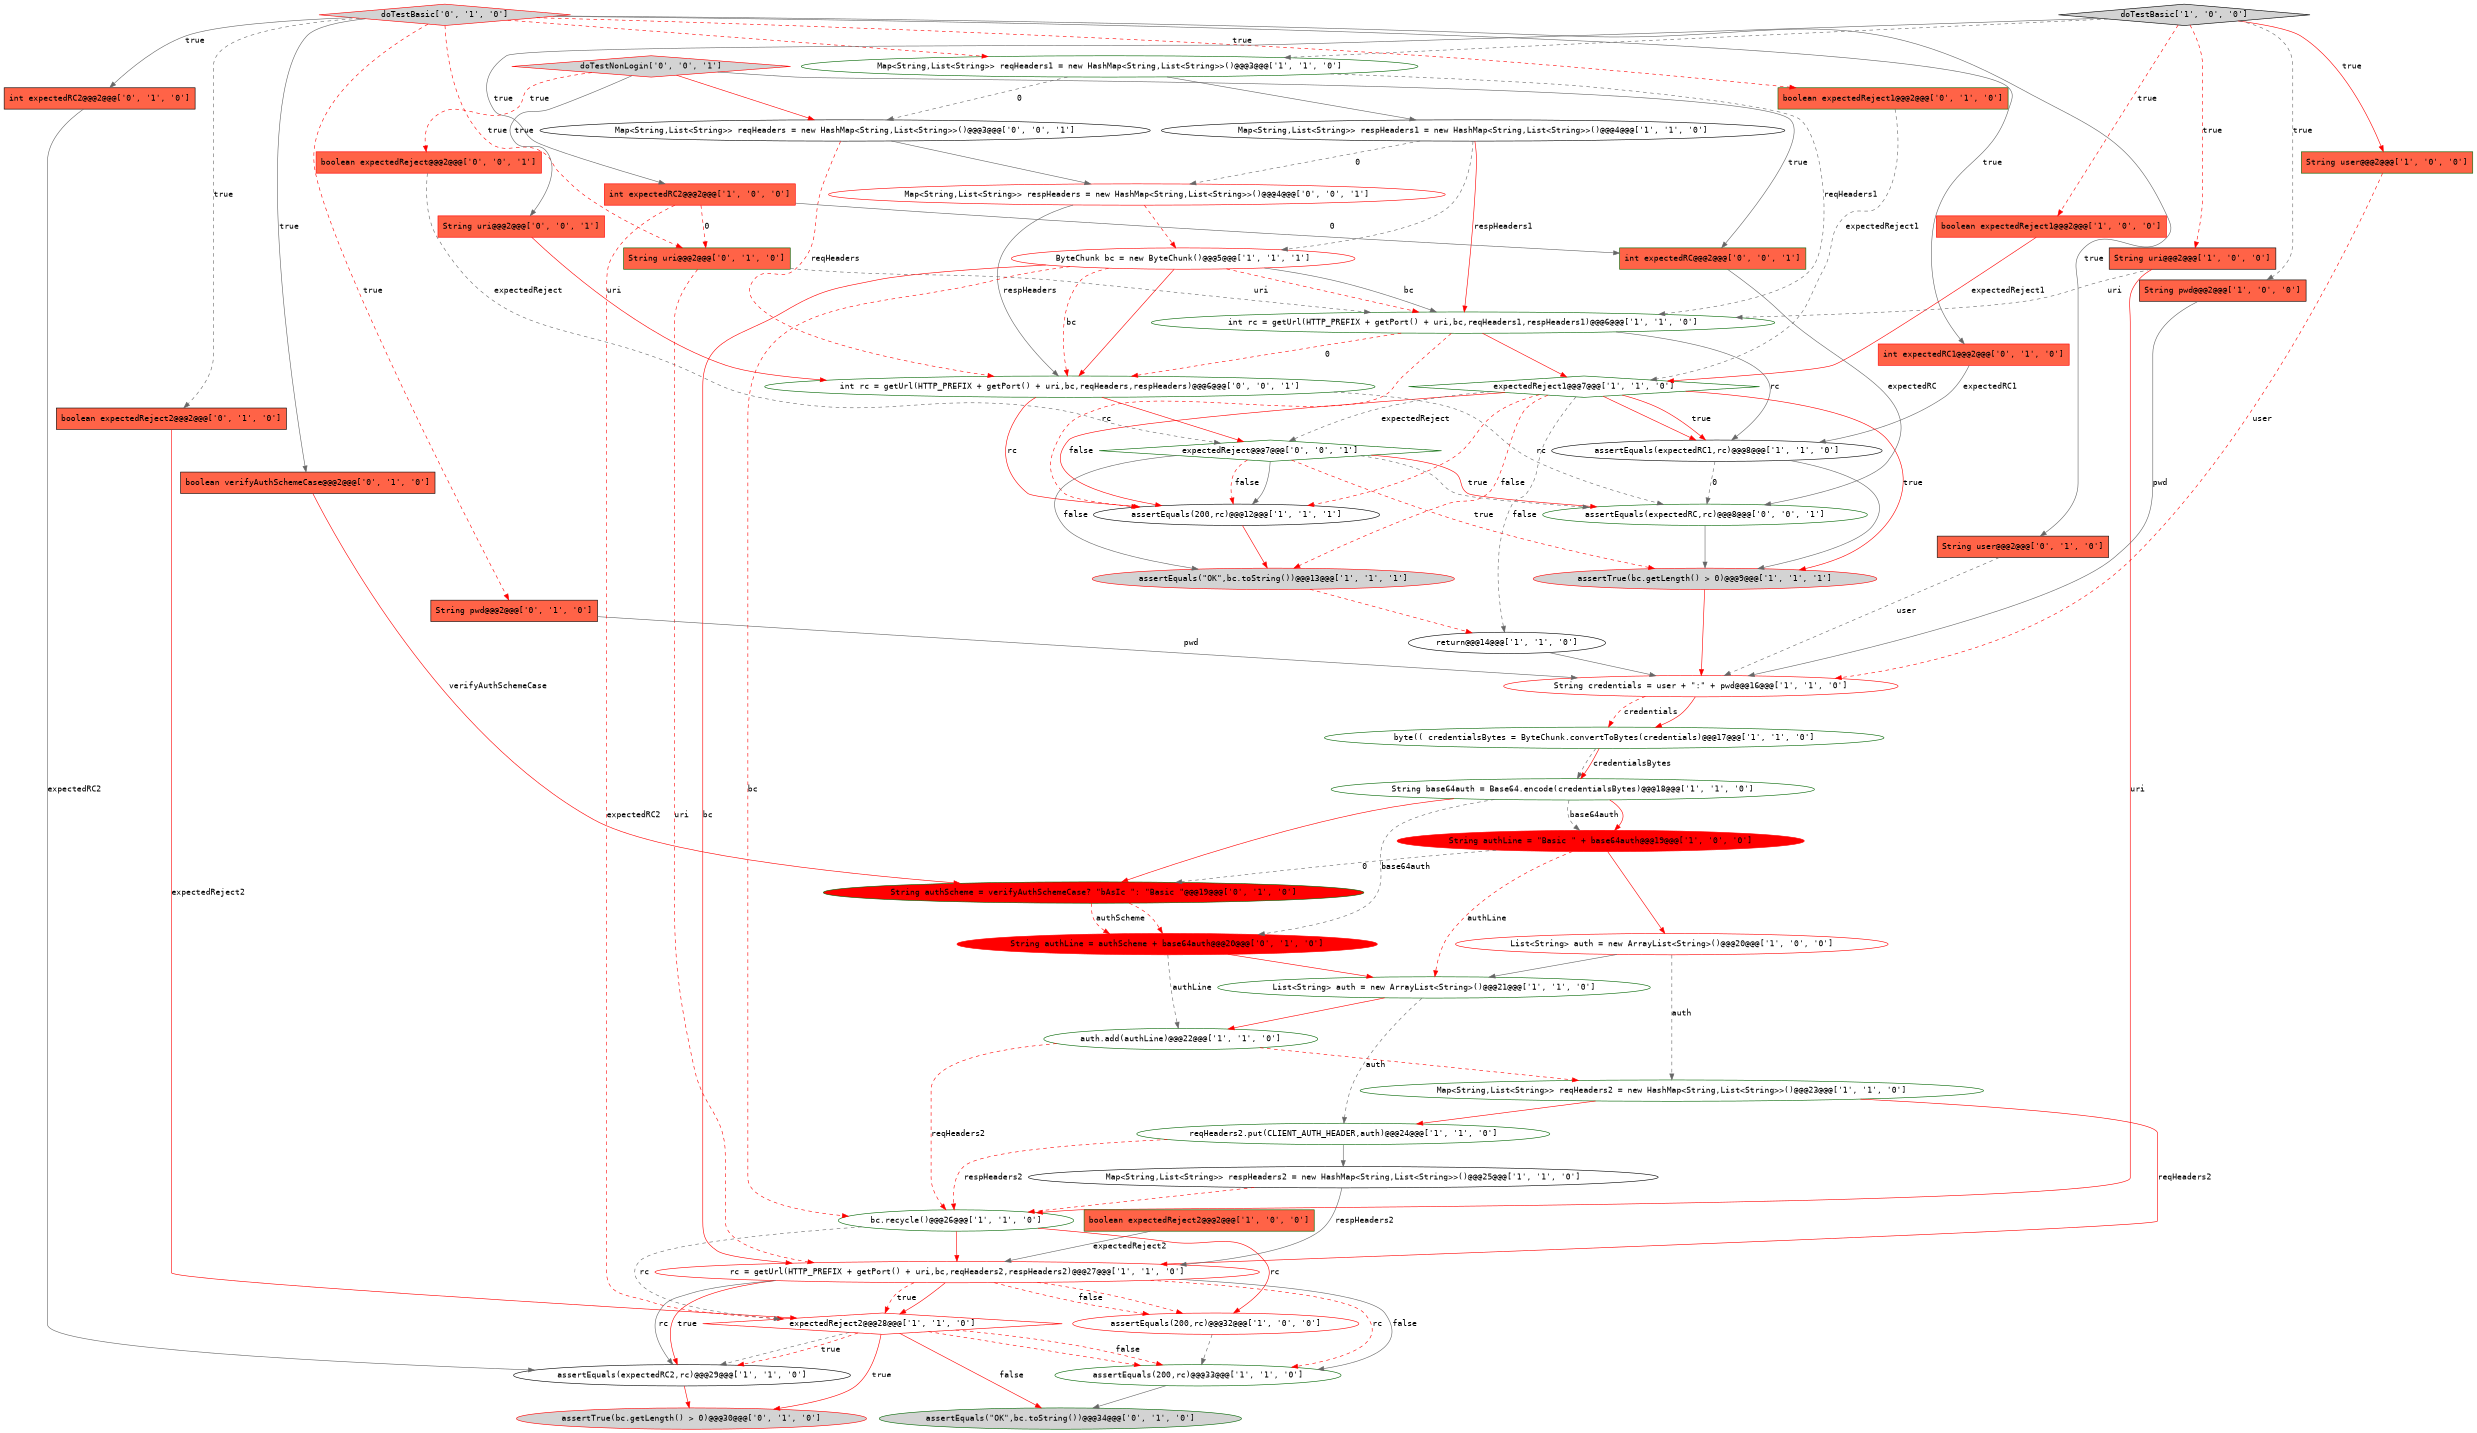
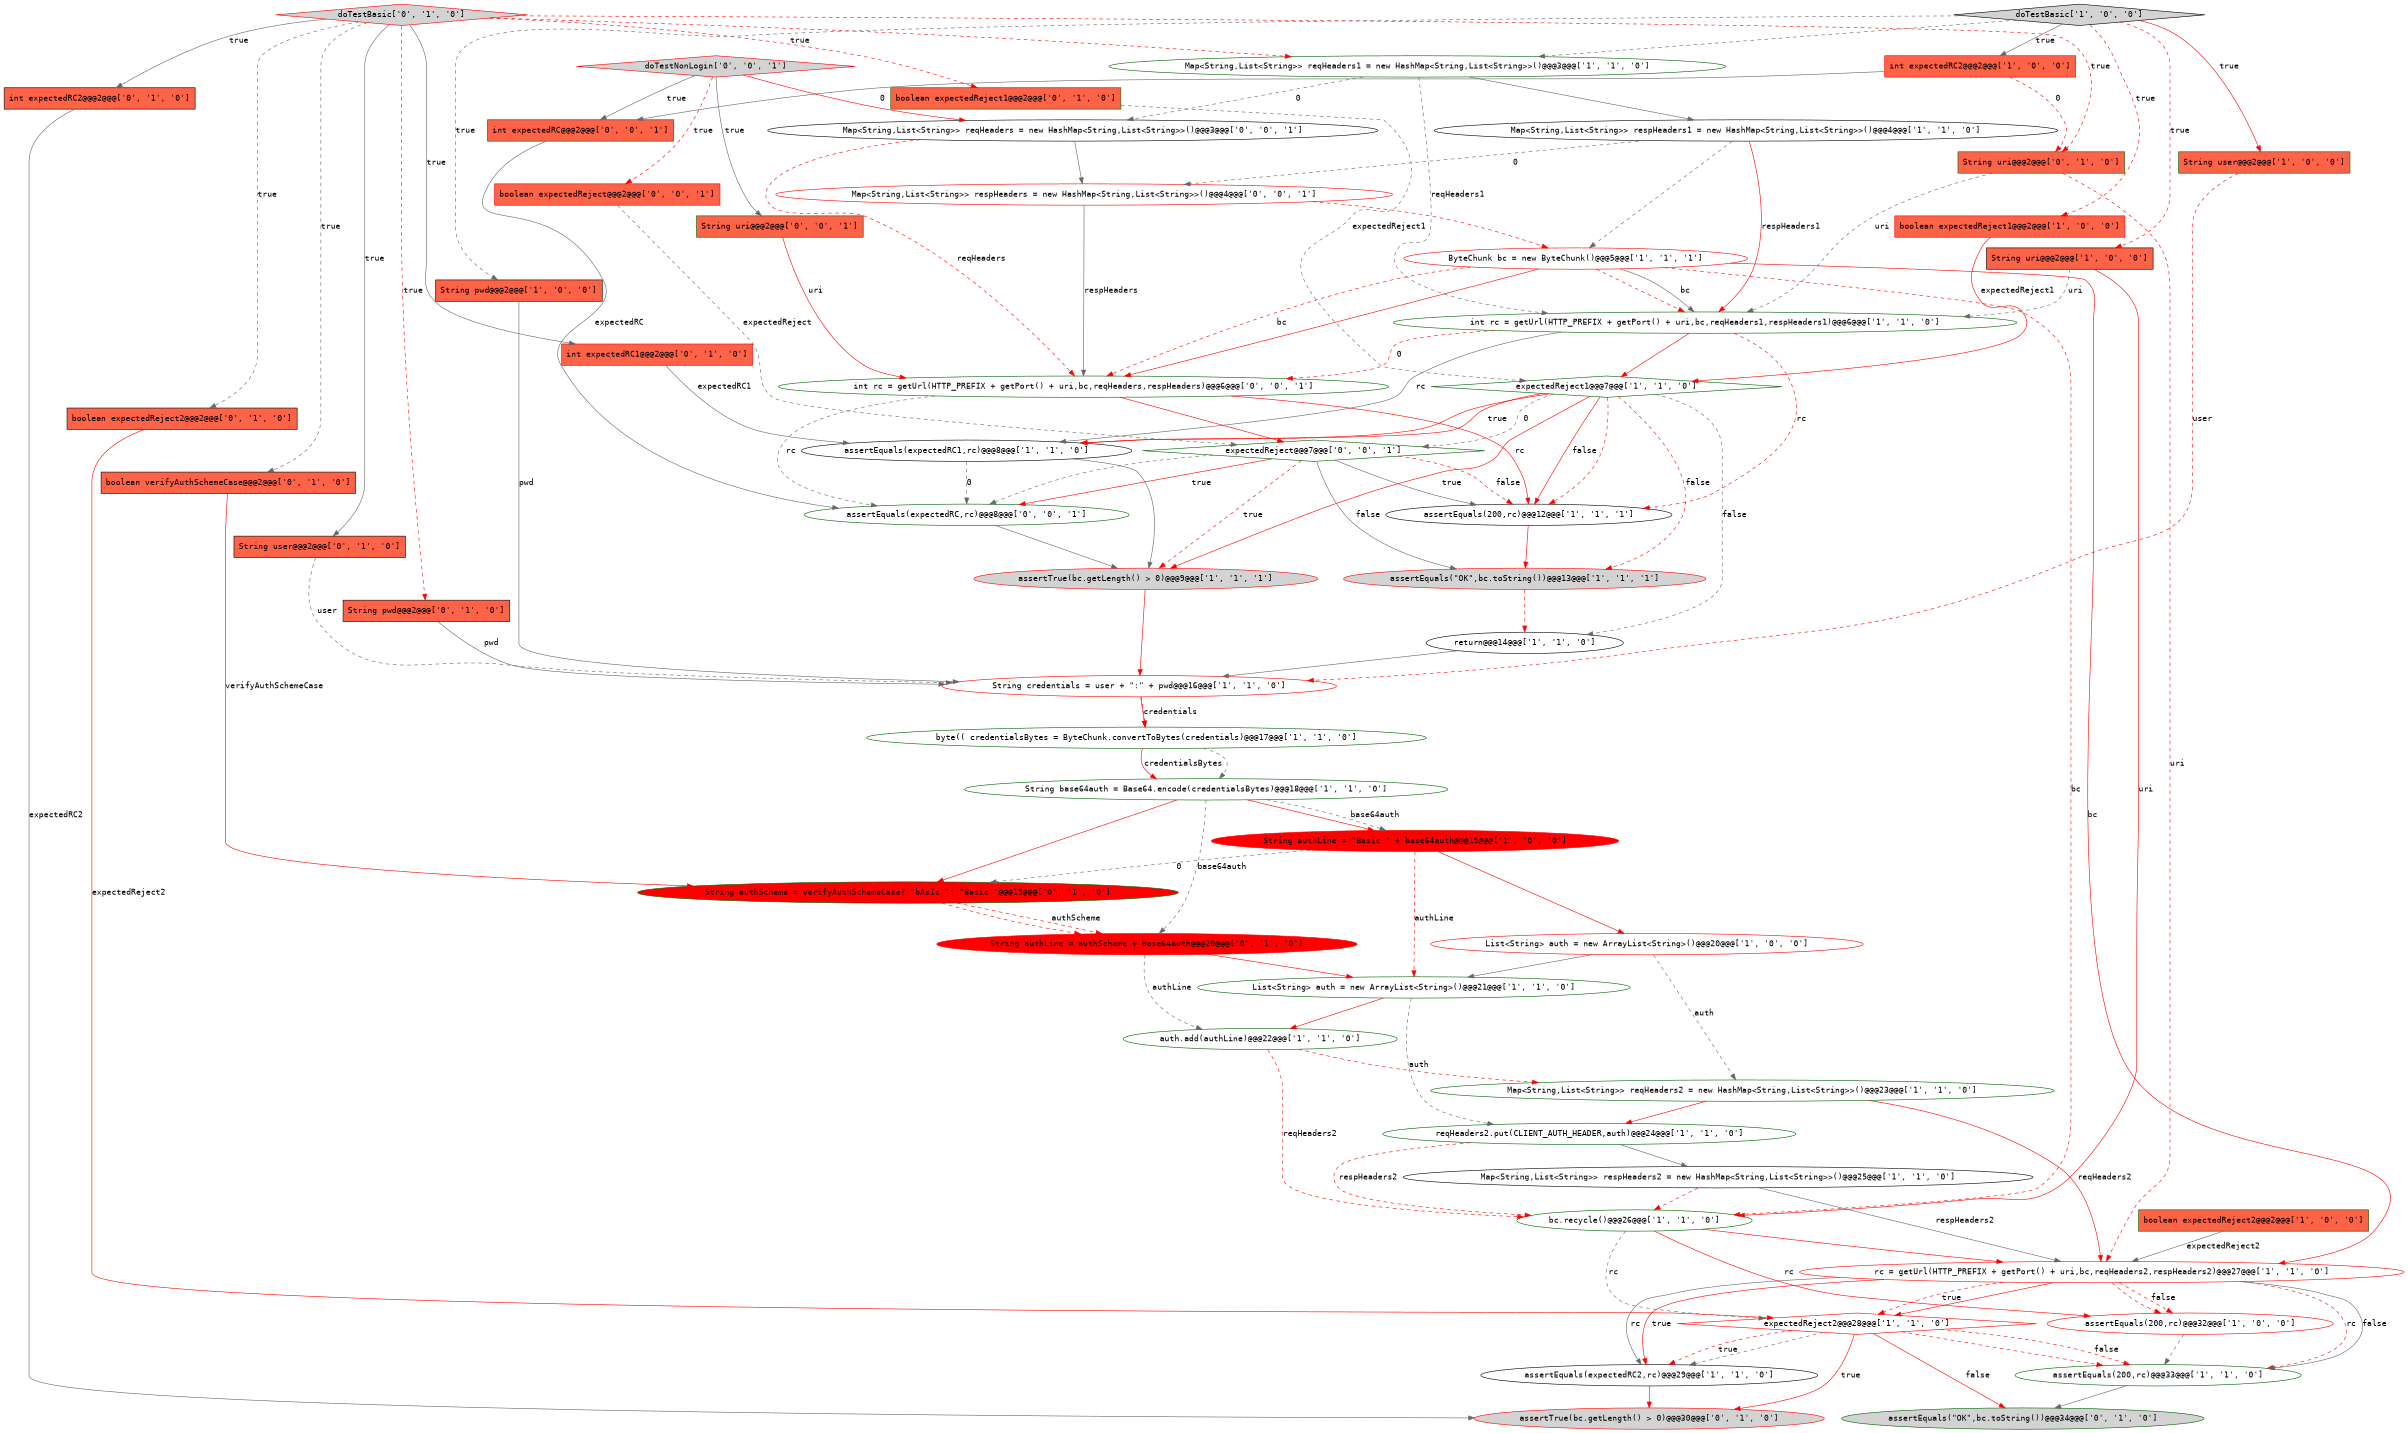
(278, 218) -> (321, 245)
(521, 227) -> (780, 227)
(1416, 419) -> (1526, 419)
(607, 816) -> none
(47, 953) -> (105, 1390)
